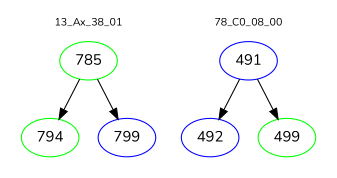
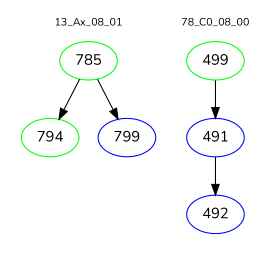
(89, 23) -> (89, 23)
(265, 94) -> (215, 94)
